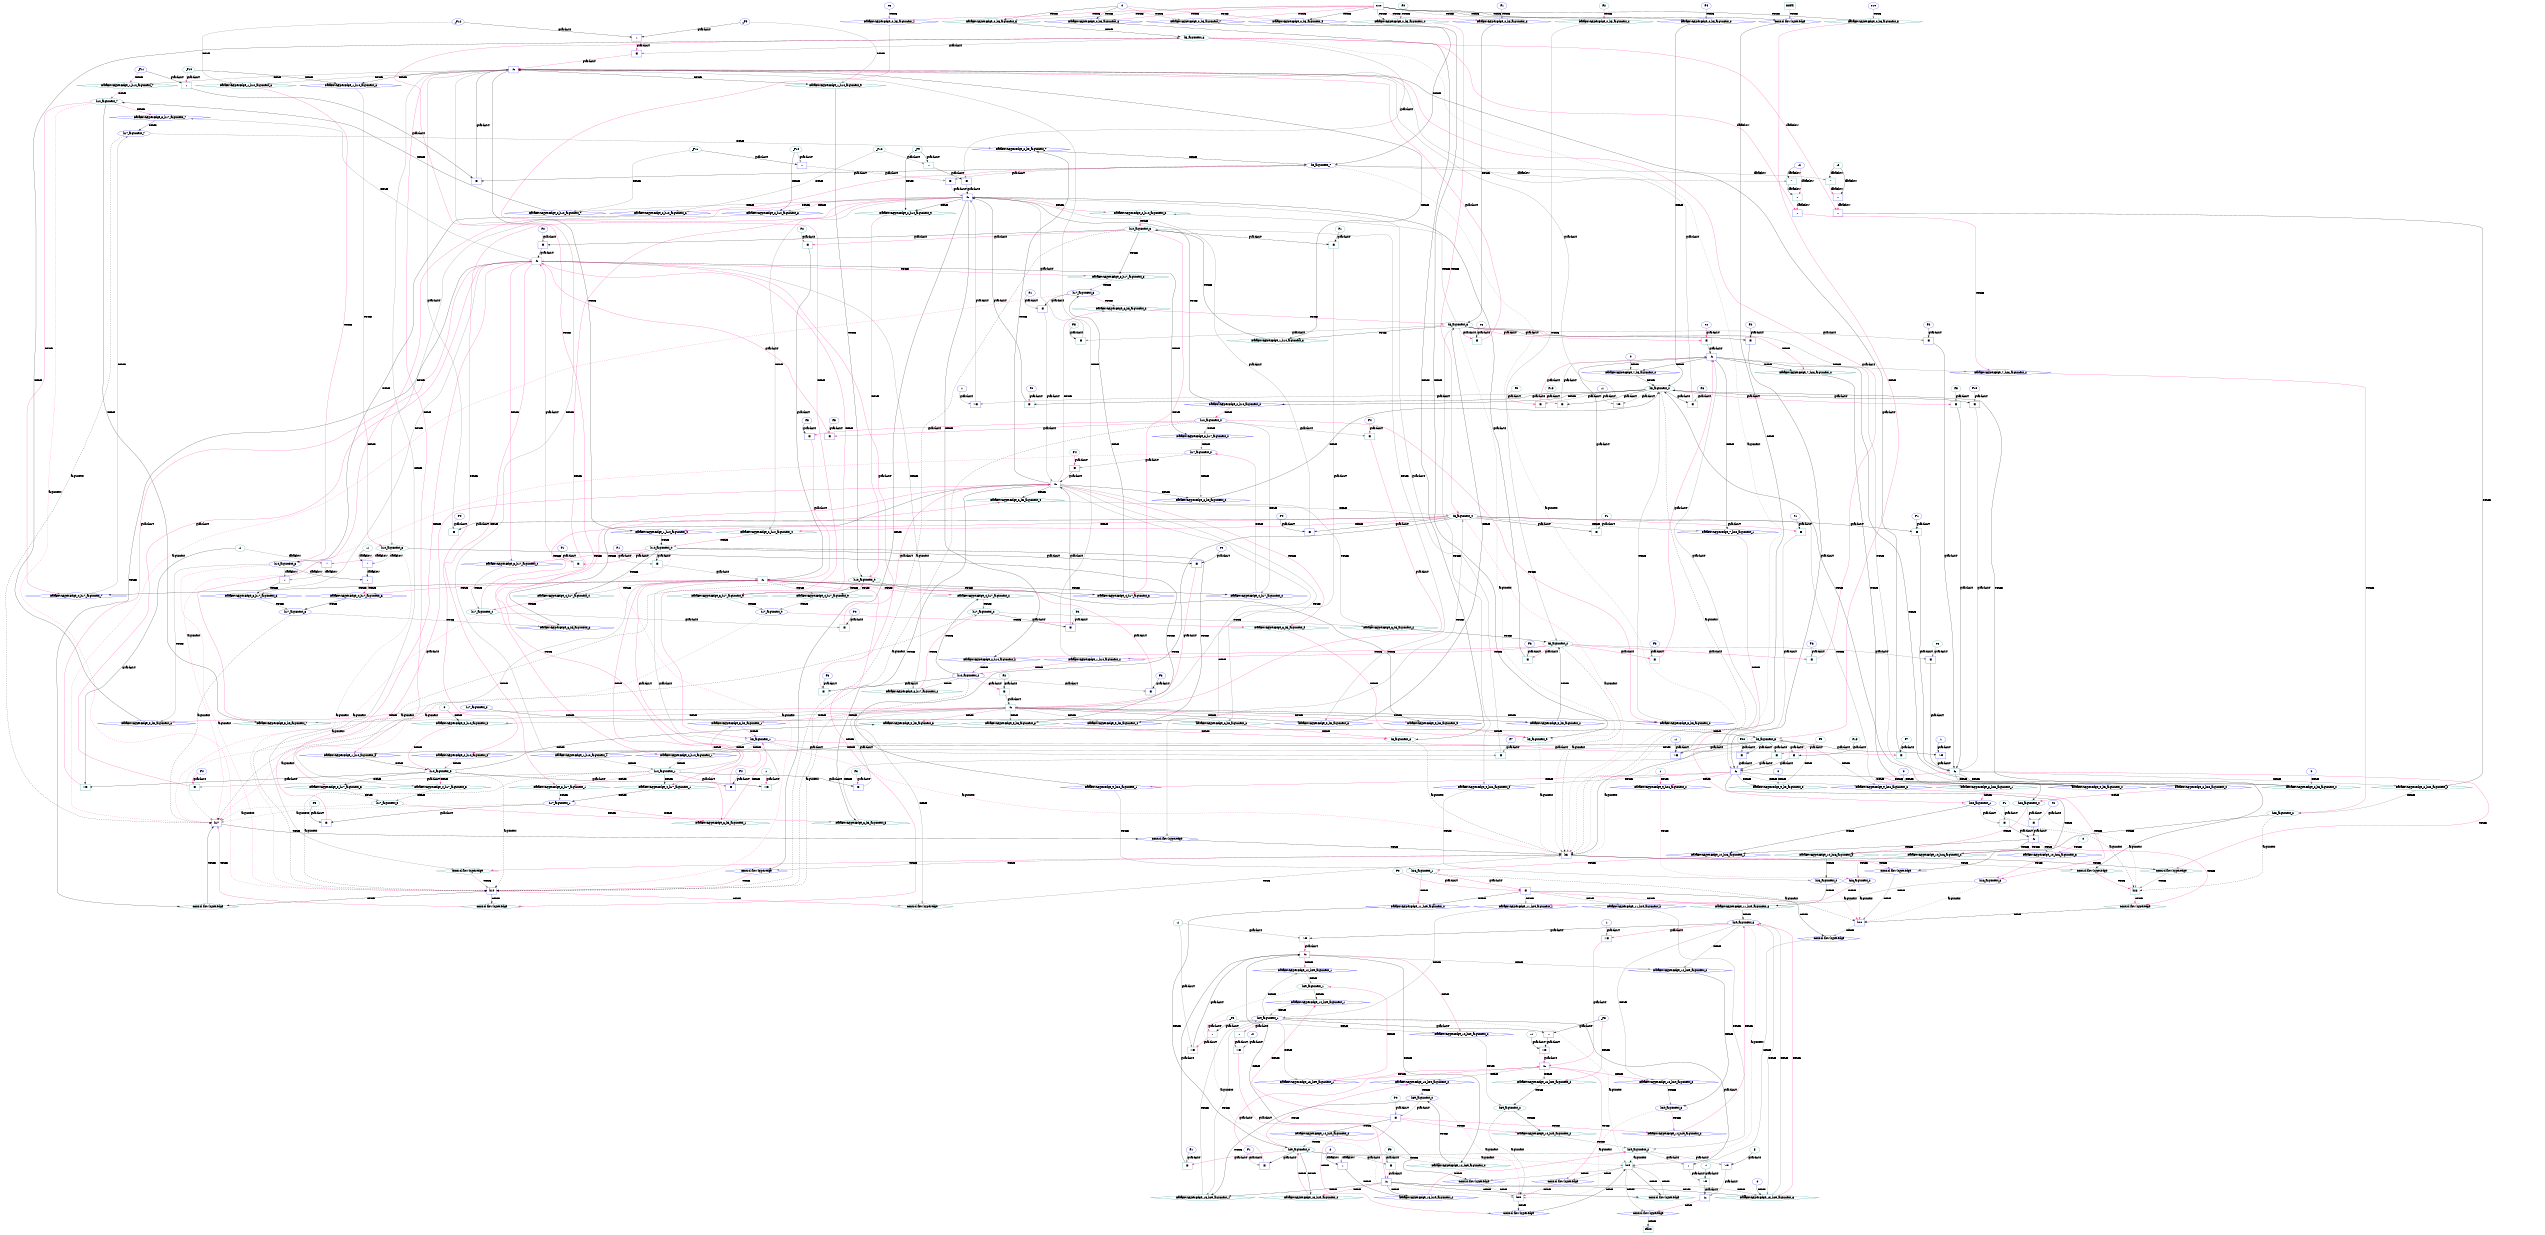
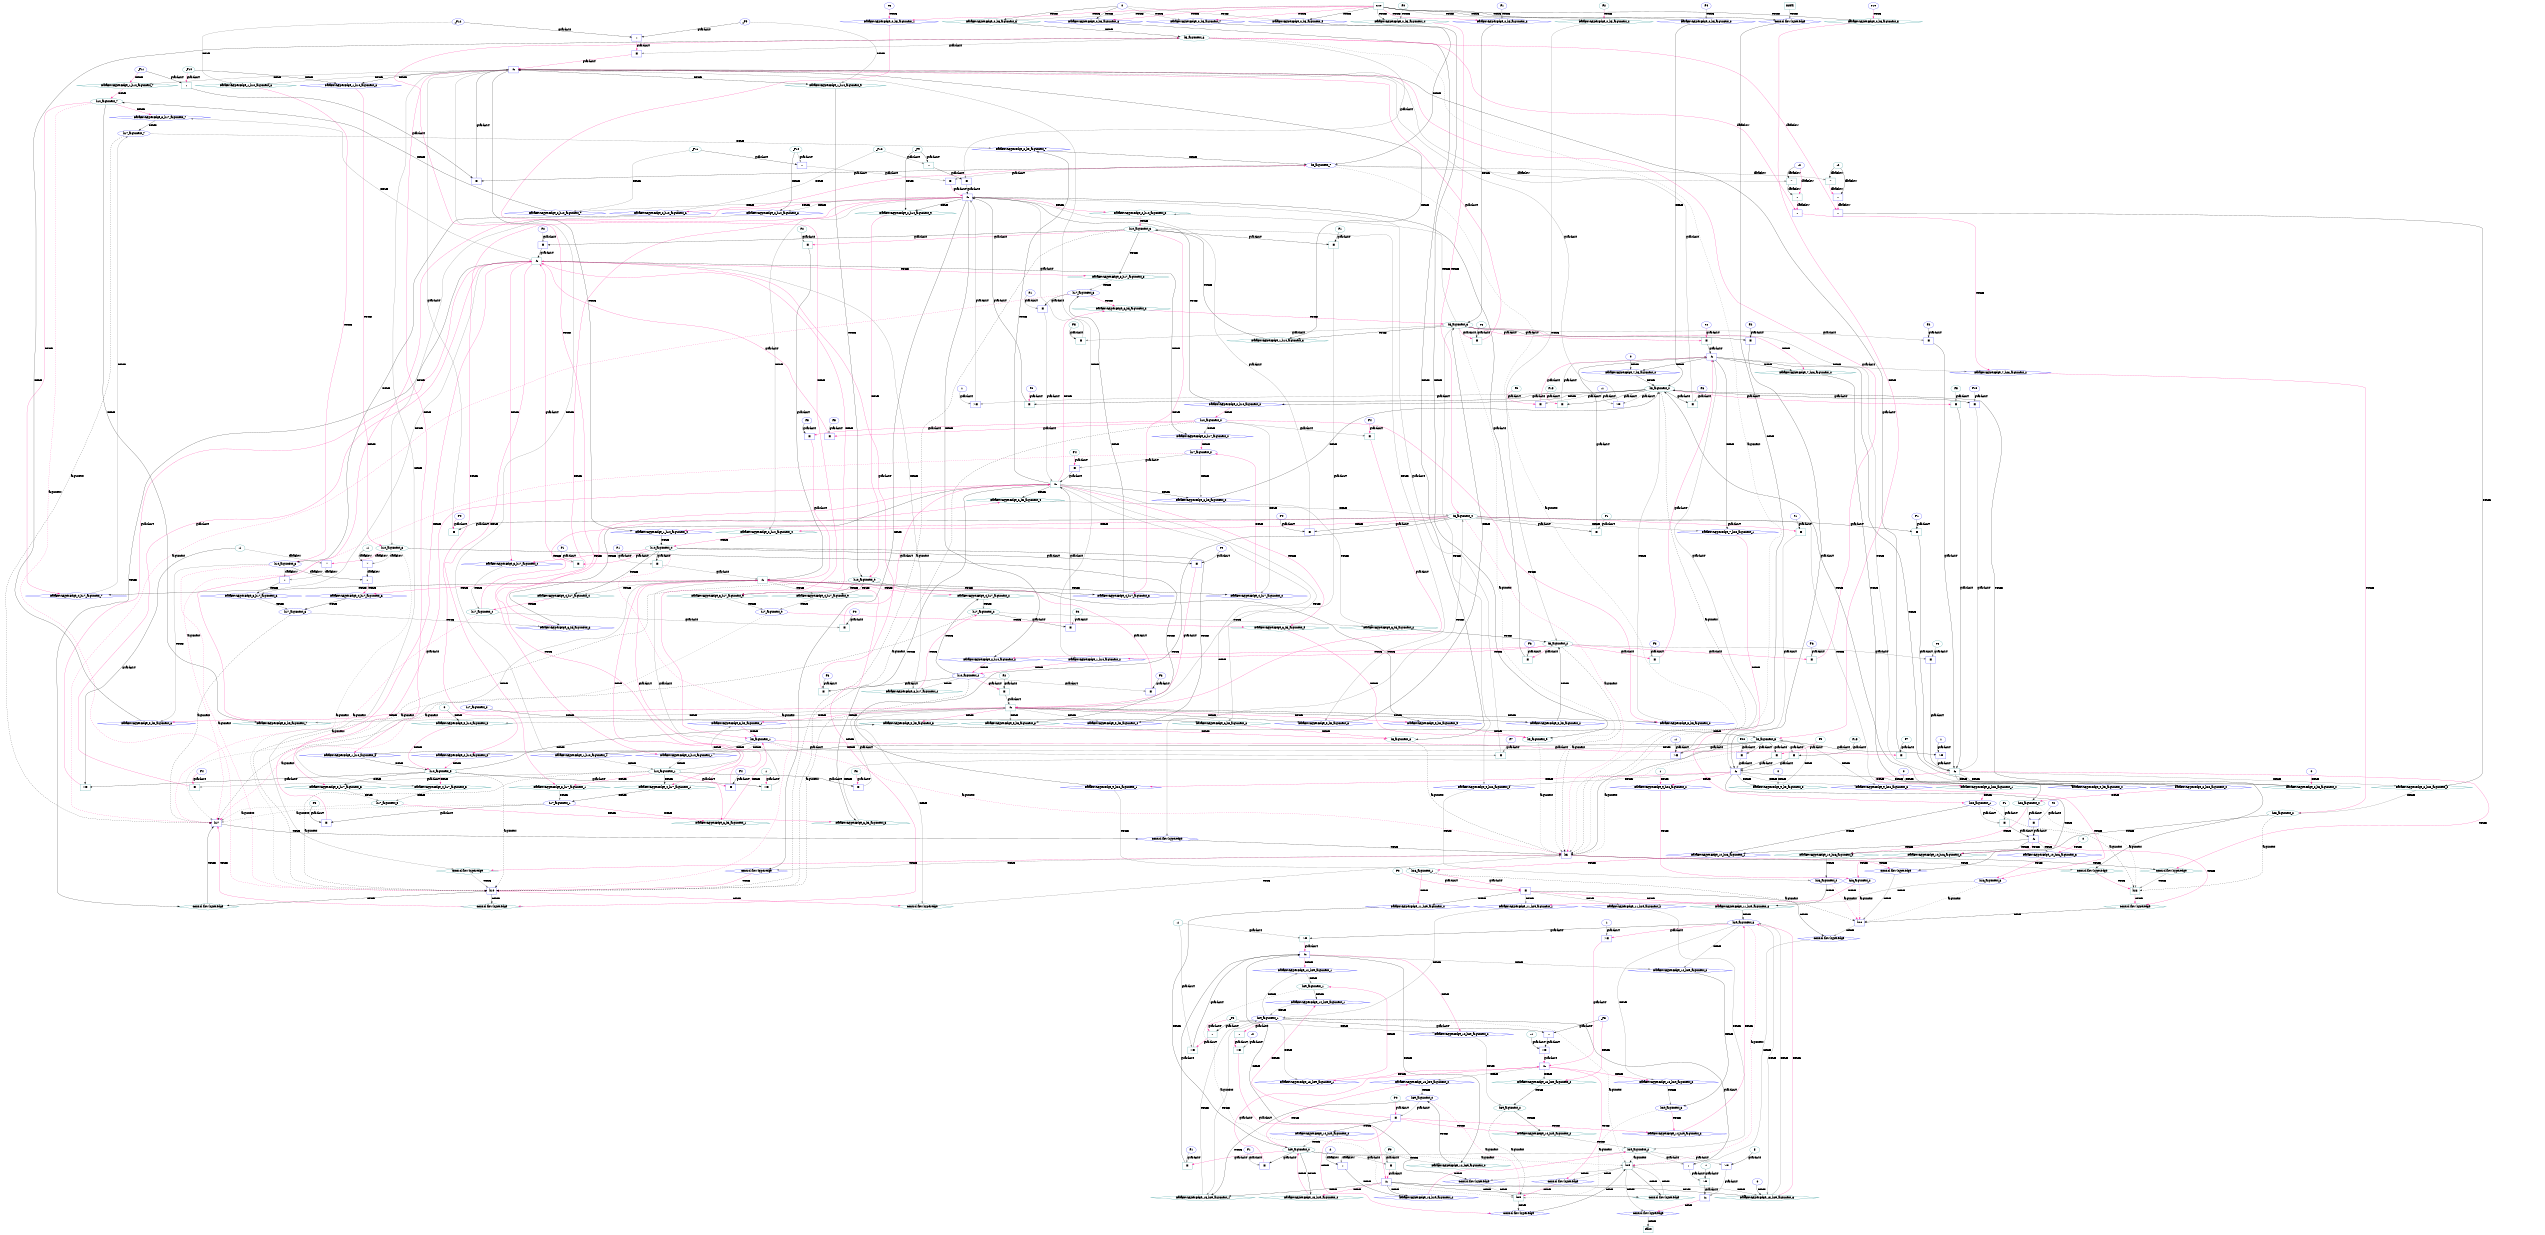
(280, 604) -> (280, 604)
(1988, 795) -> (1988, 795)
(1716, 876) -> (1716, 876)
